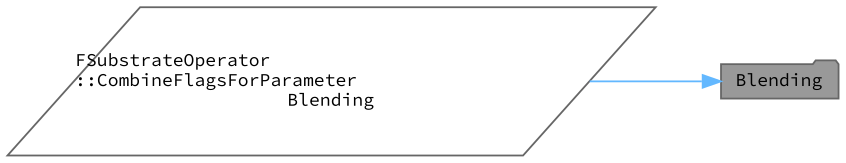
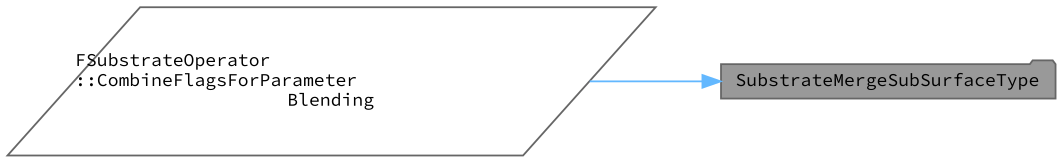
(780, 81) -> (888, 81)
